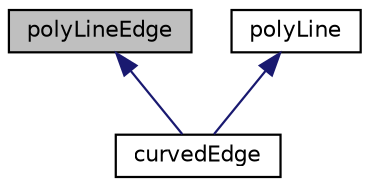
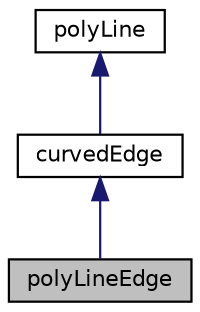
(157, 103) -> (100, 230)
